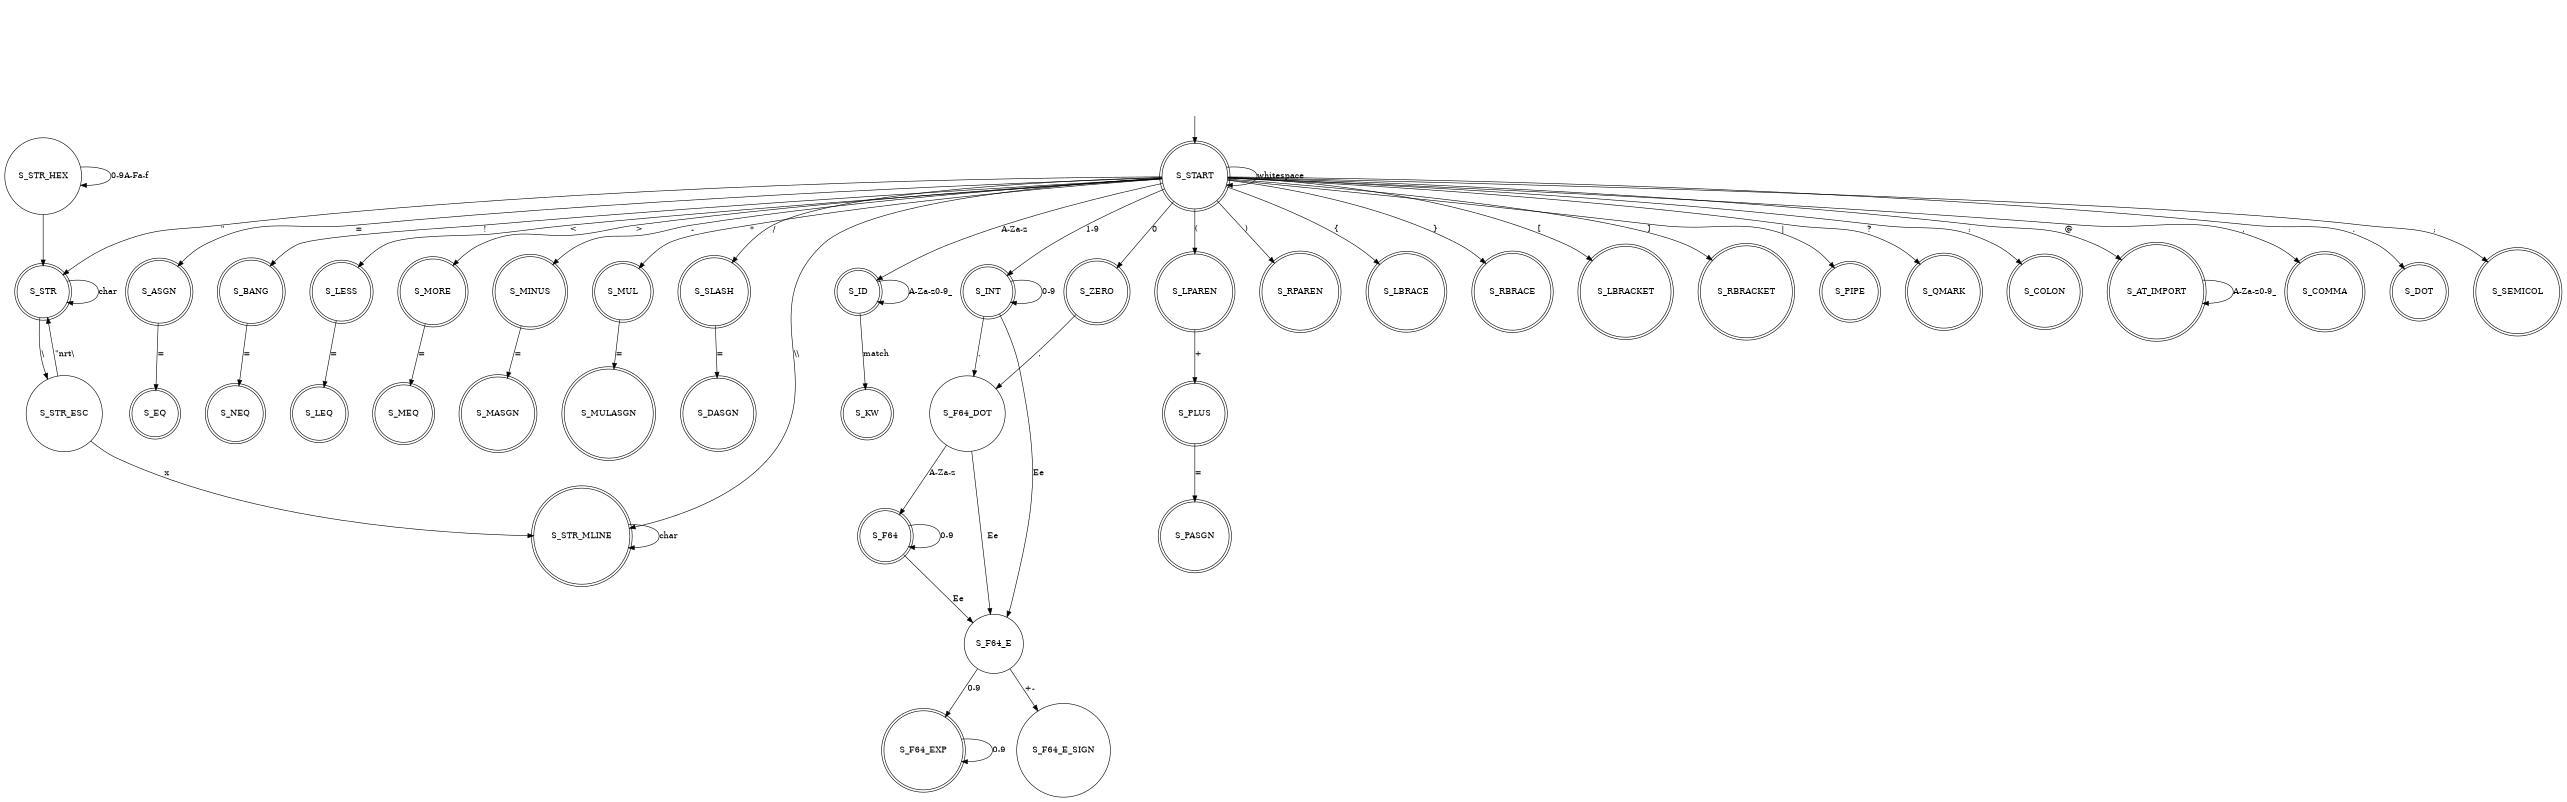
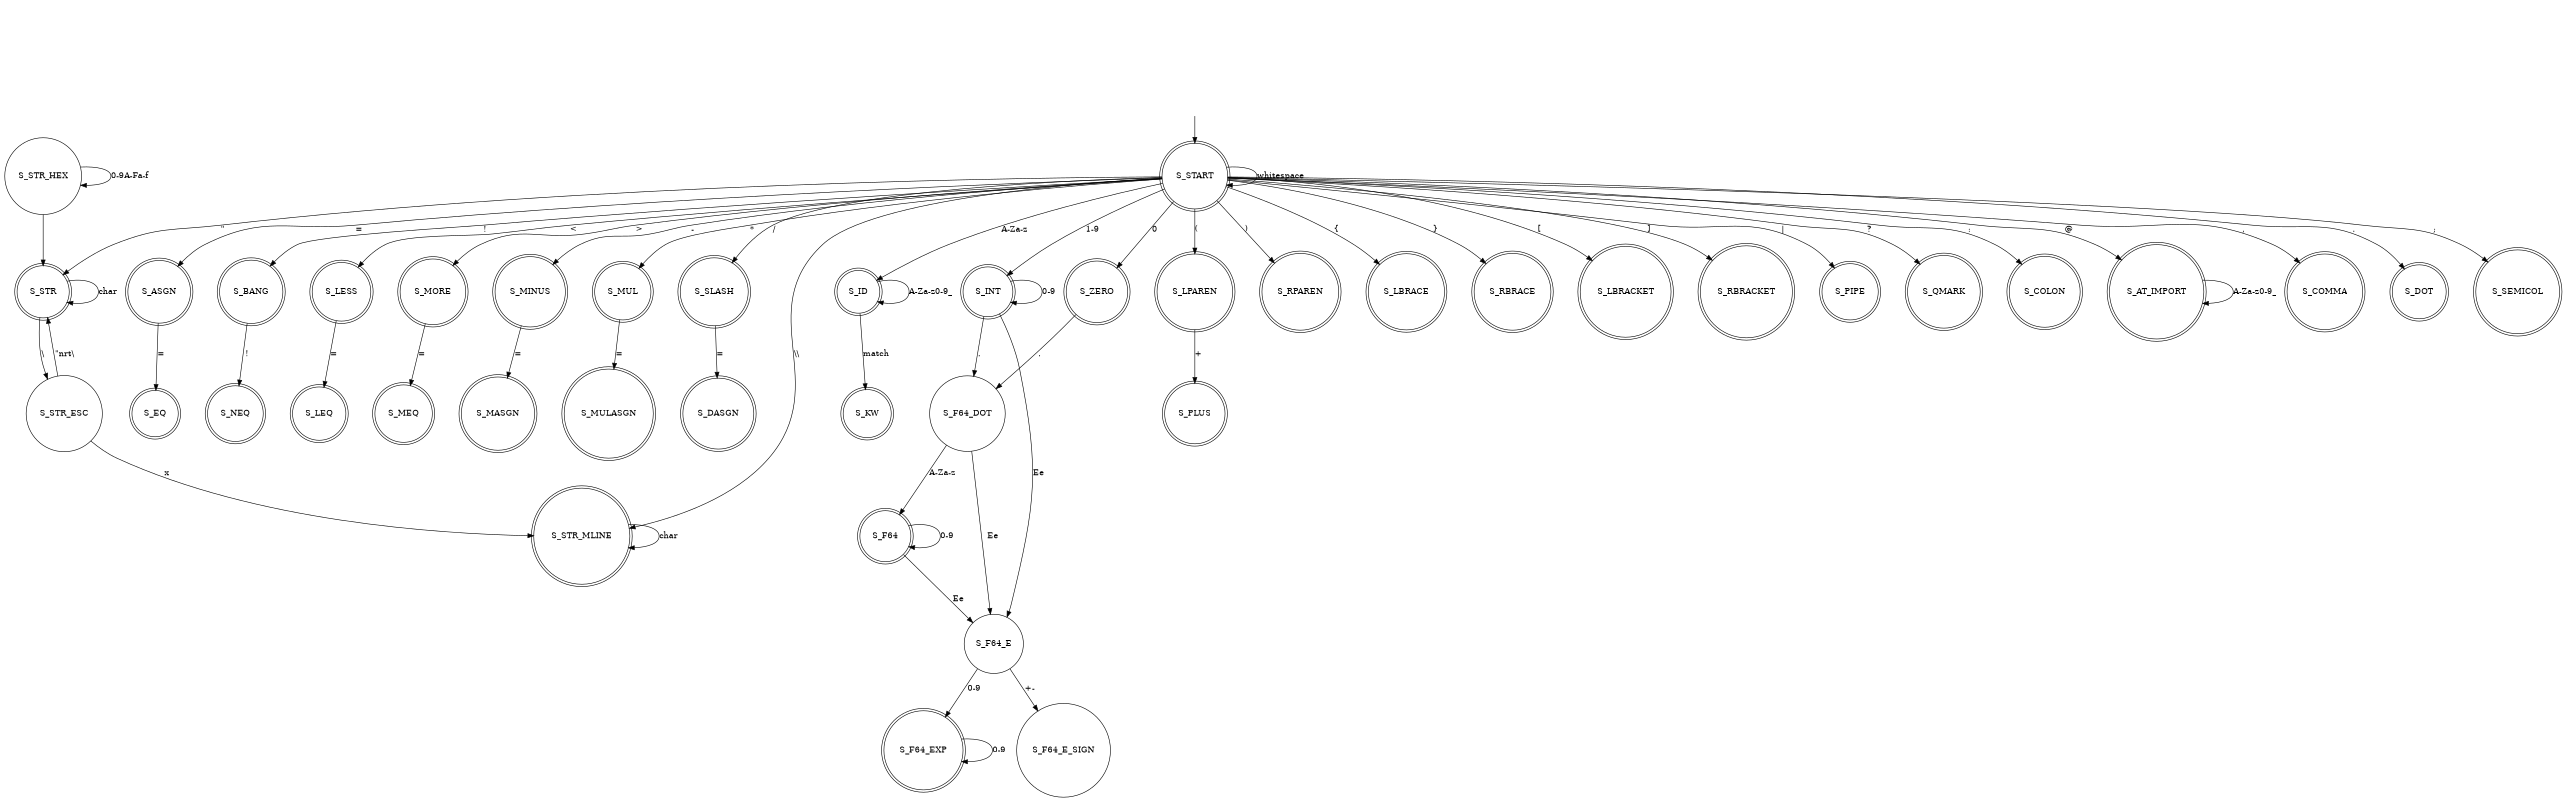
(247, 354) -> (247, 354)
(1195, 536) -> none
